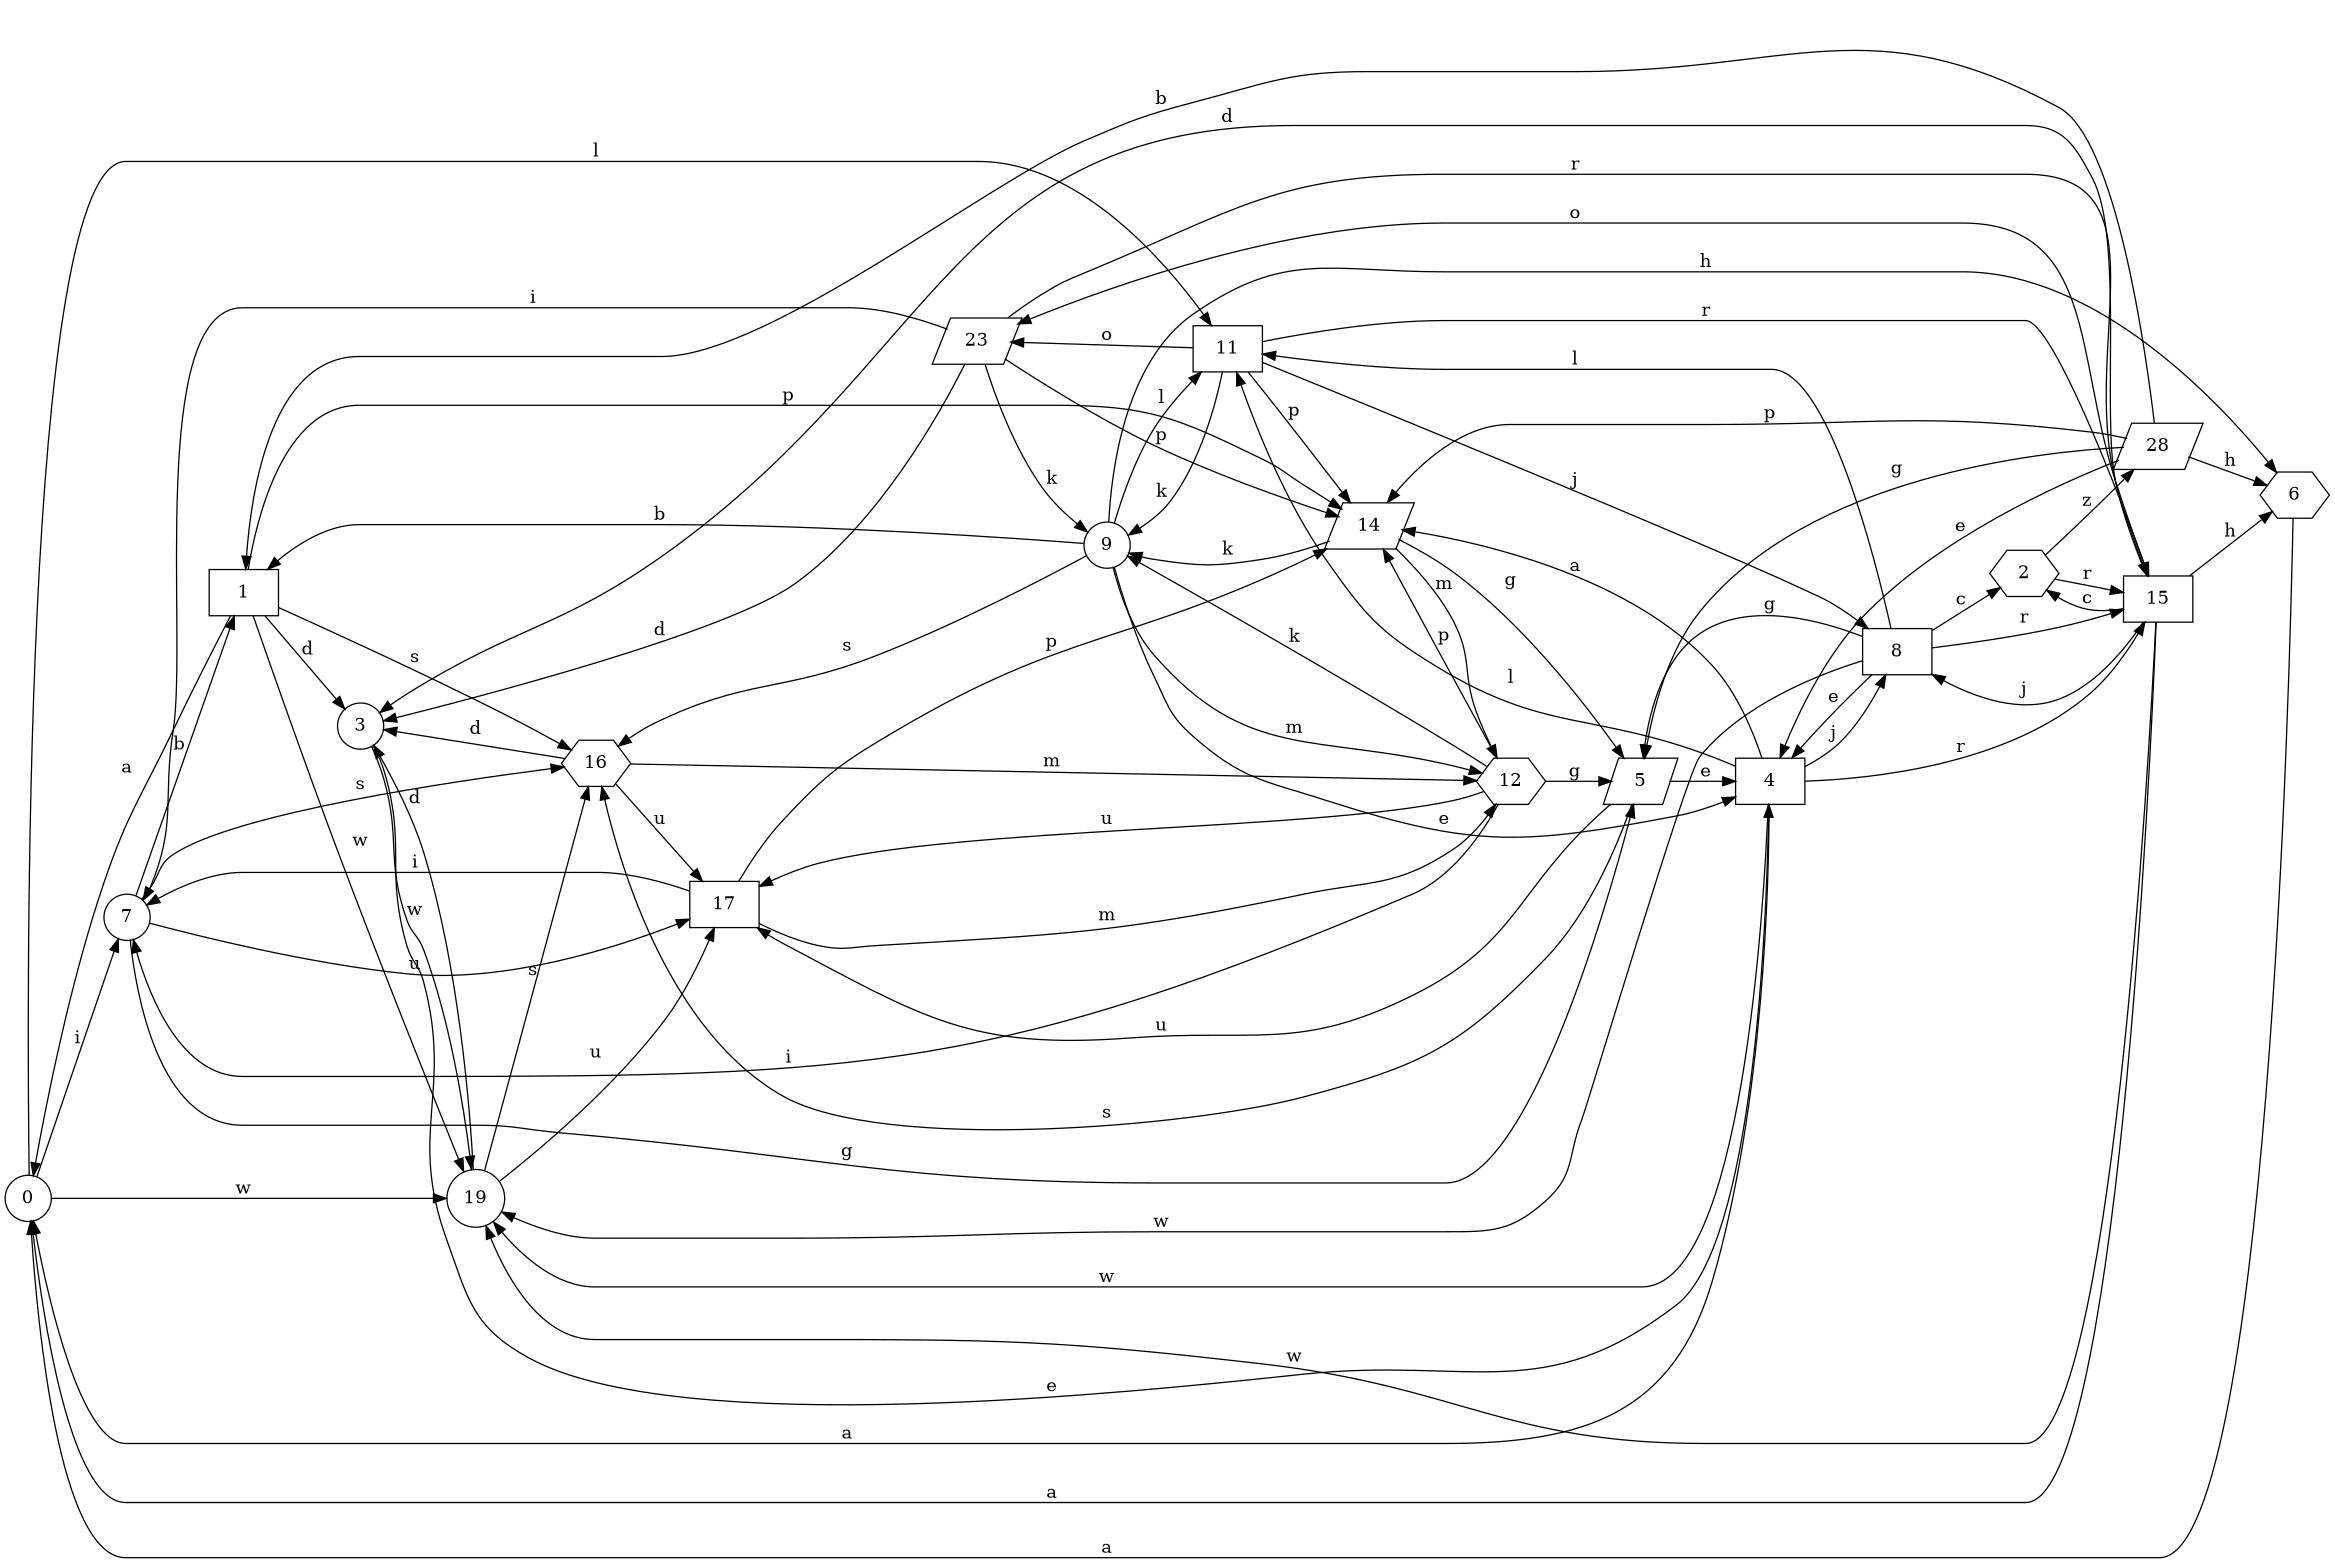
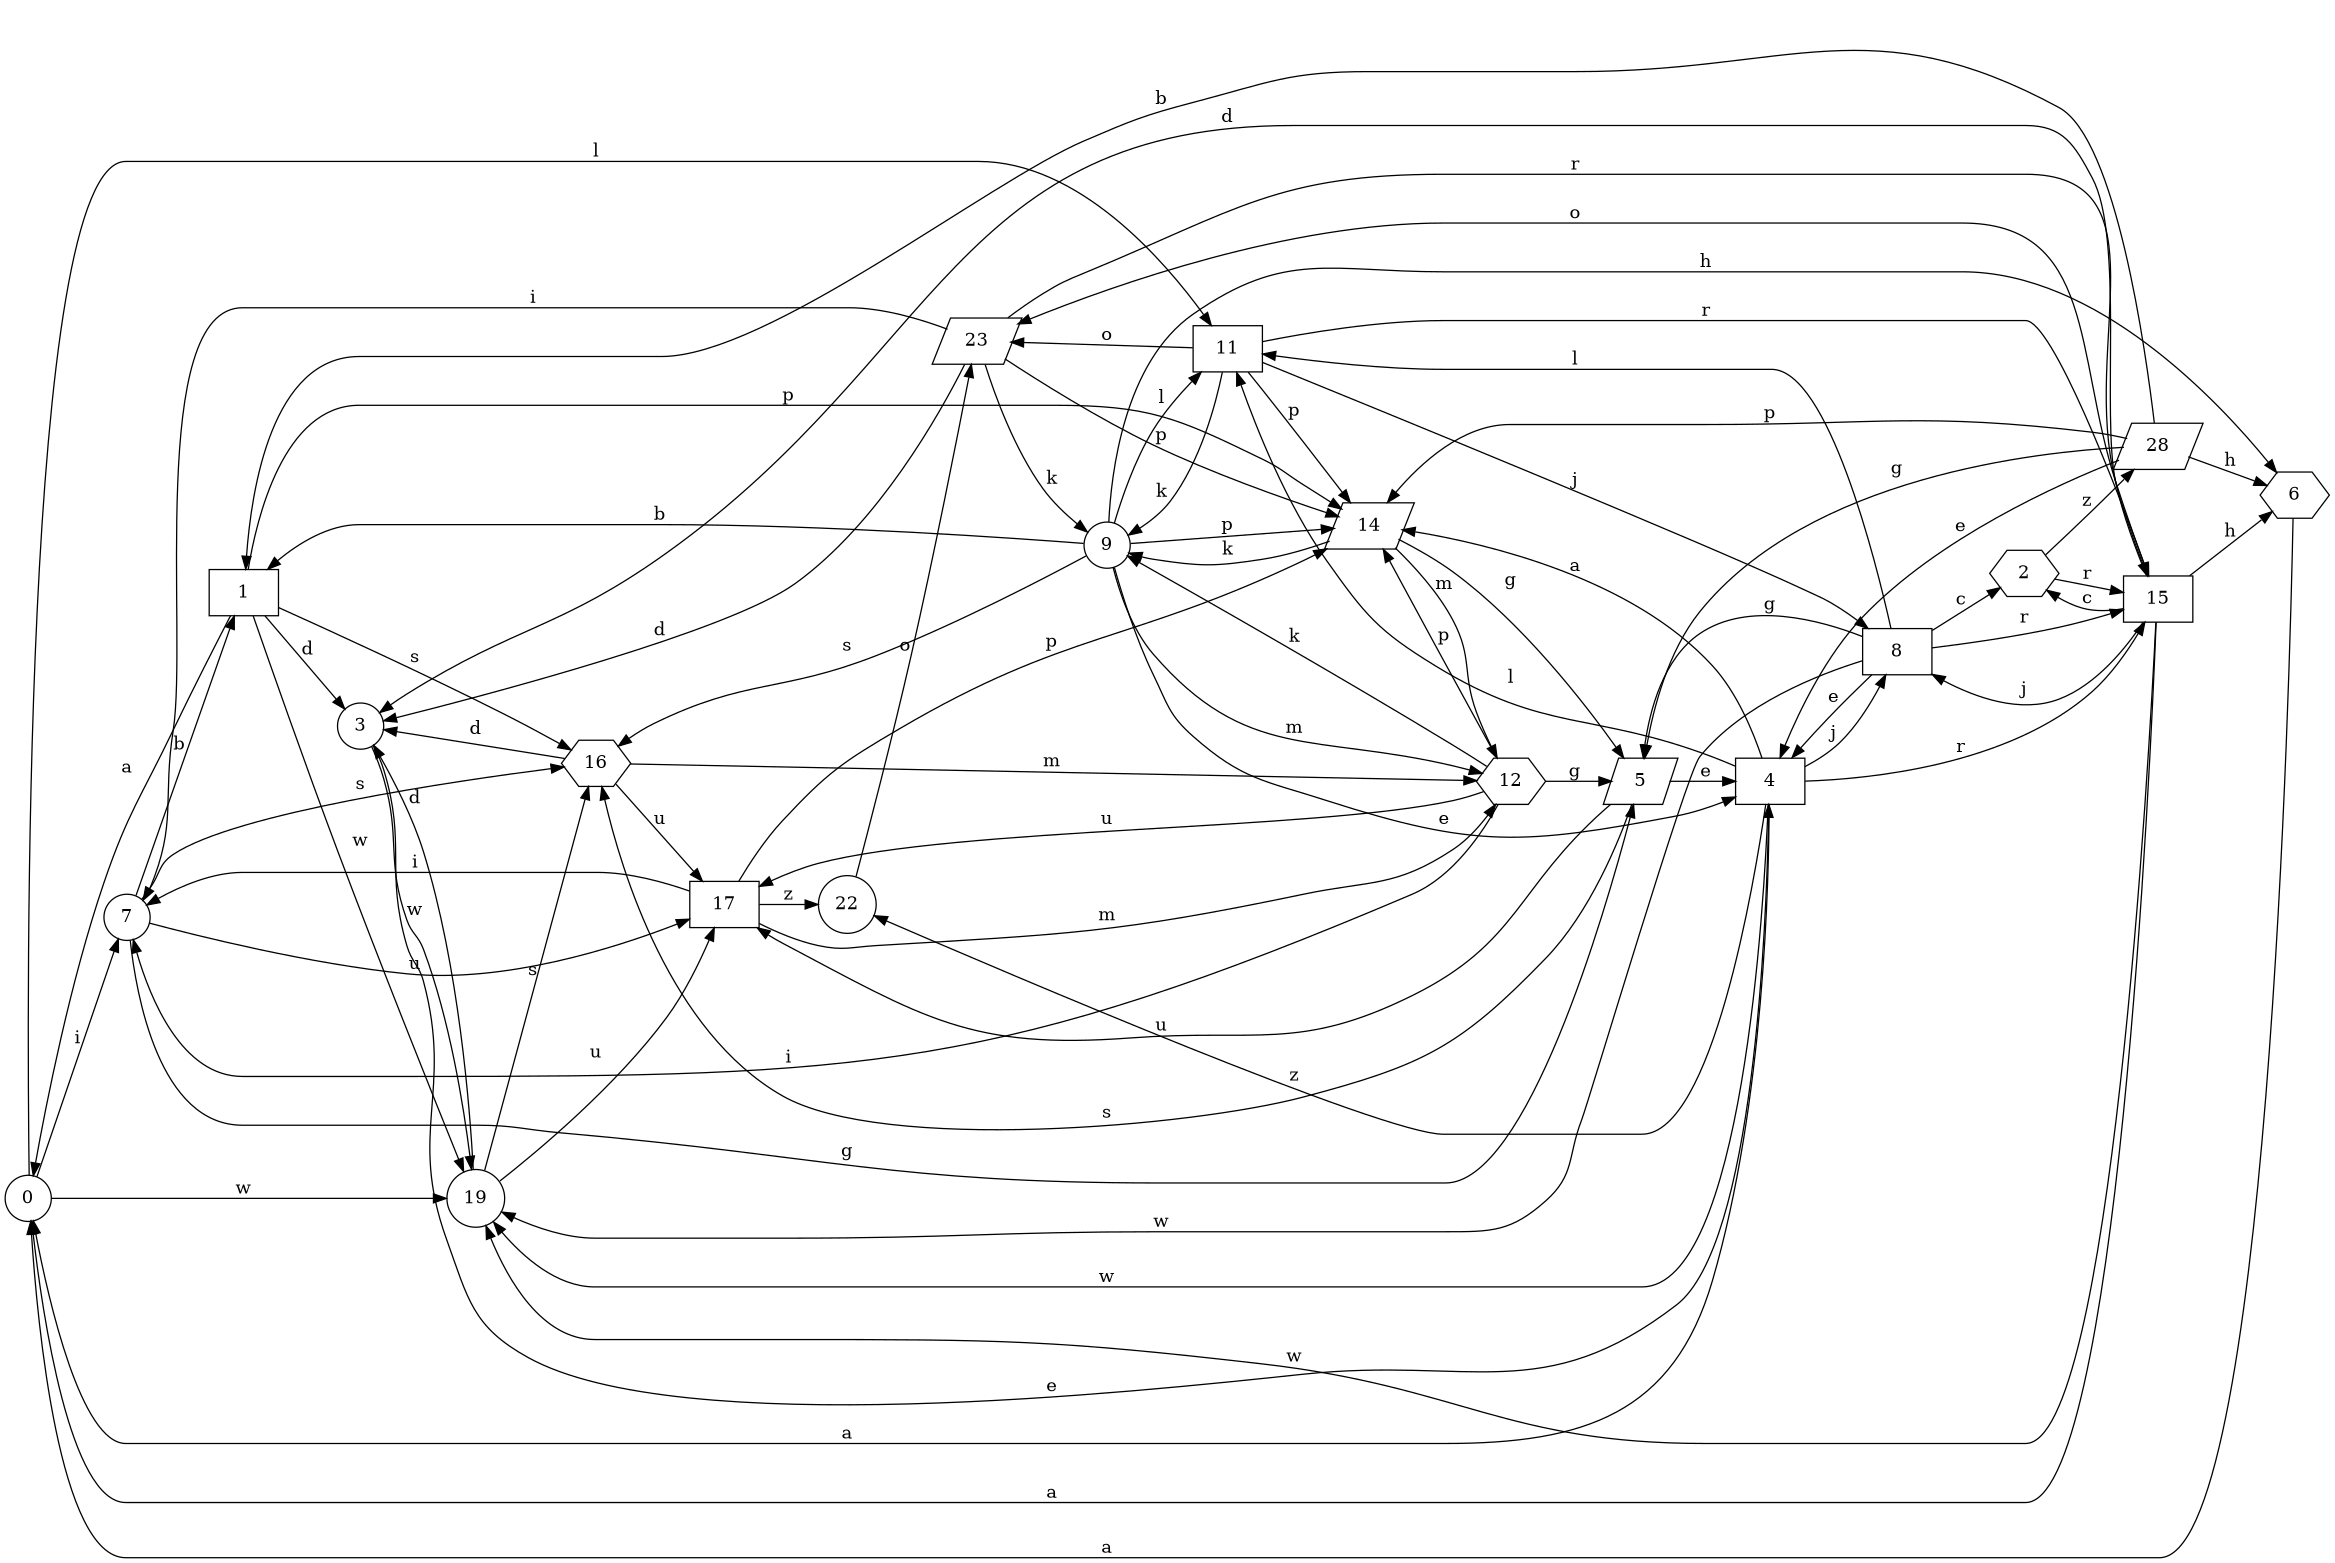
none -> (1226, 536)
none -> (847, 904)
